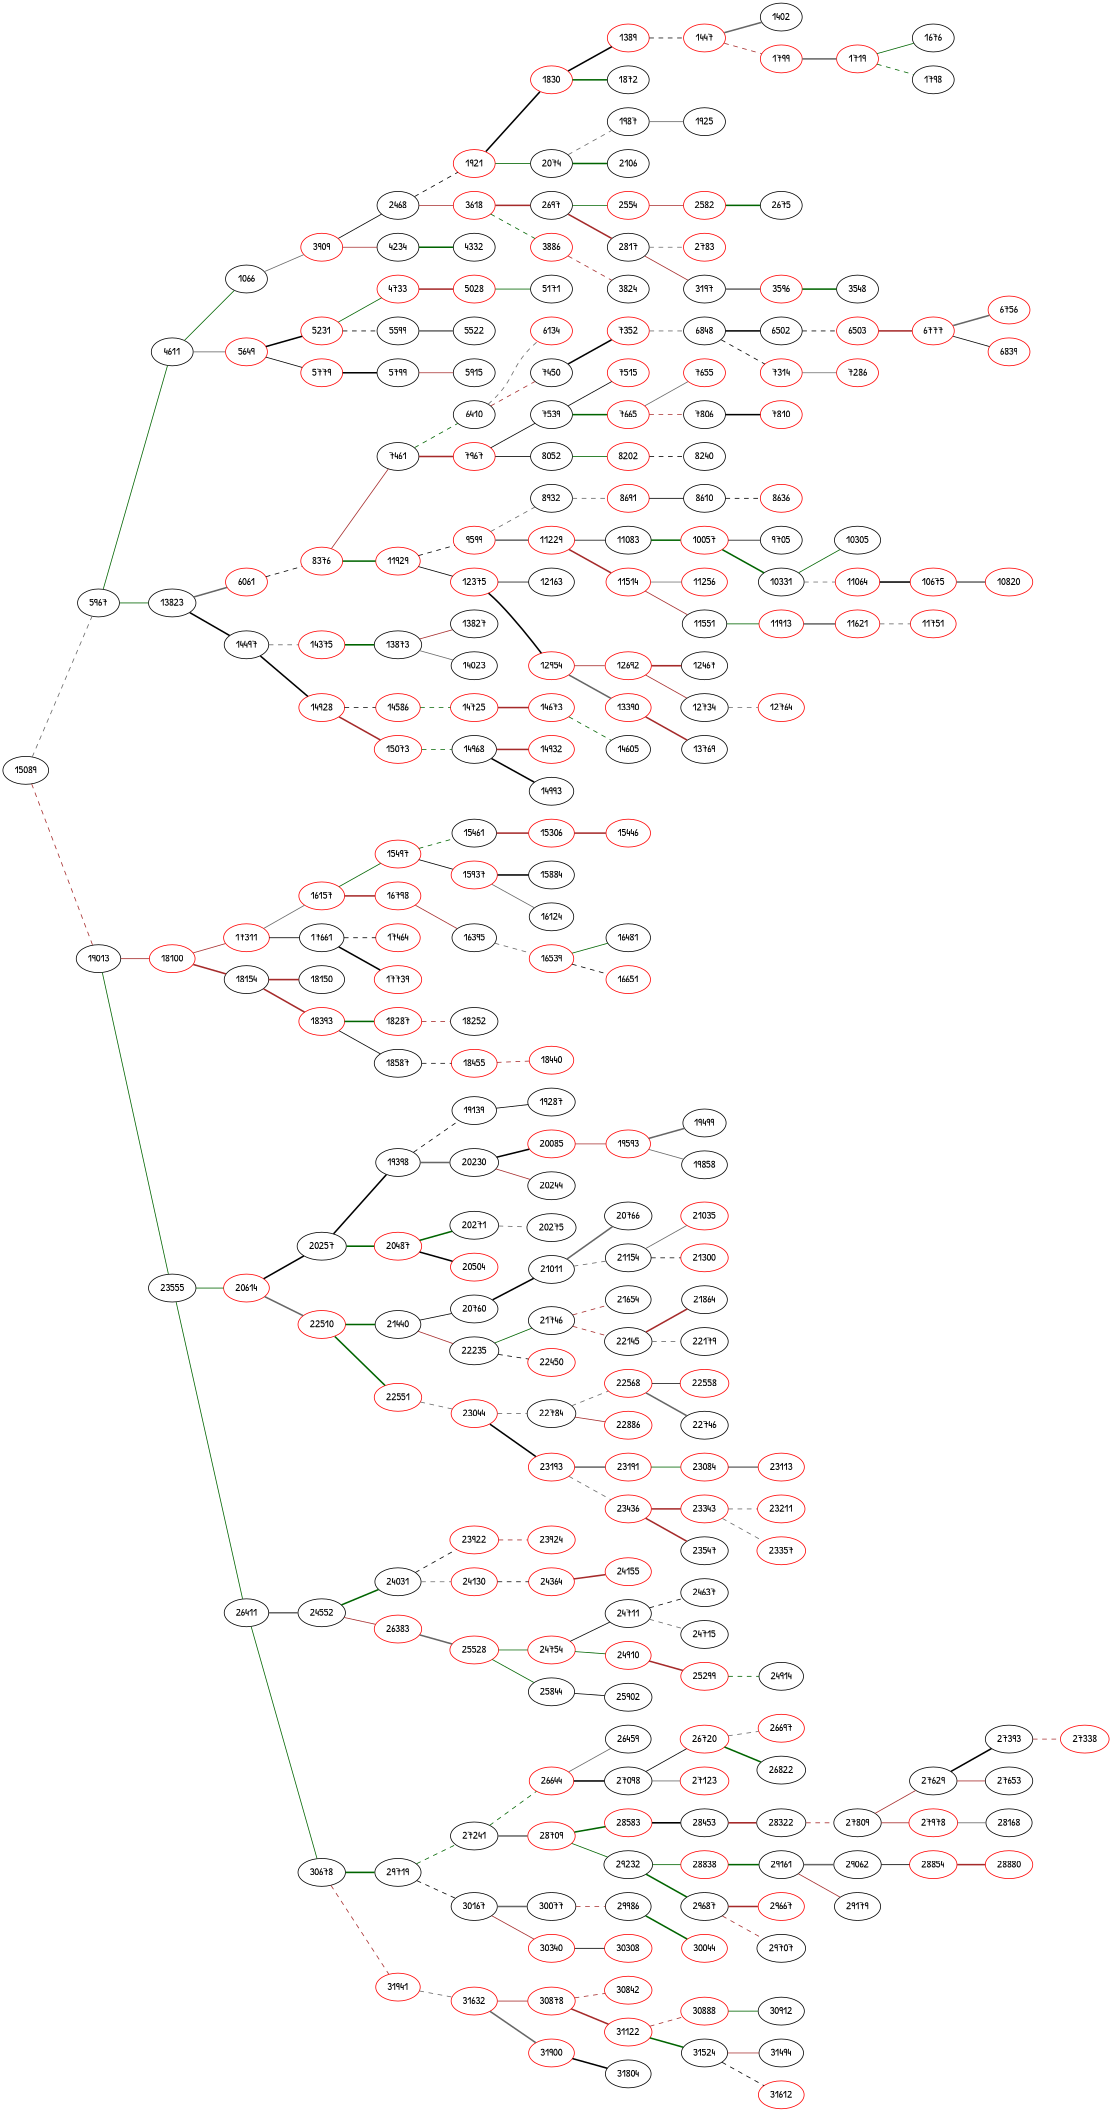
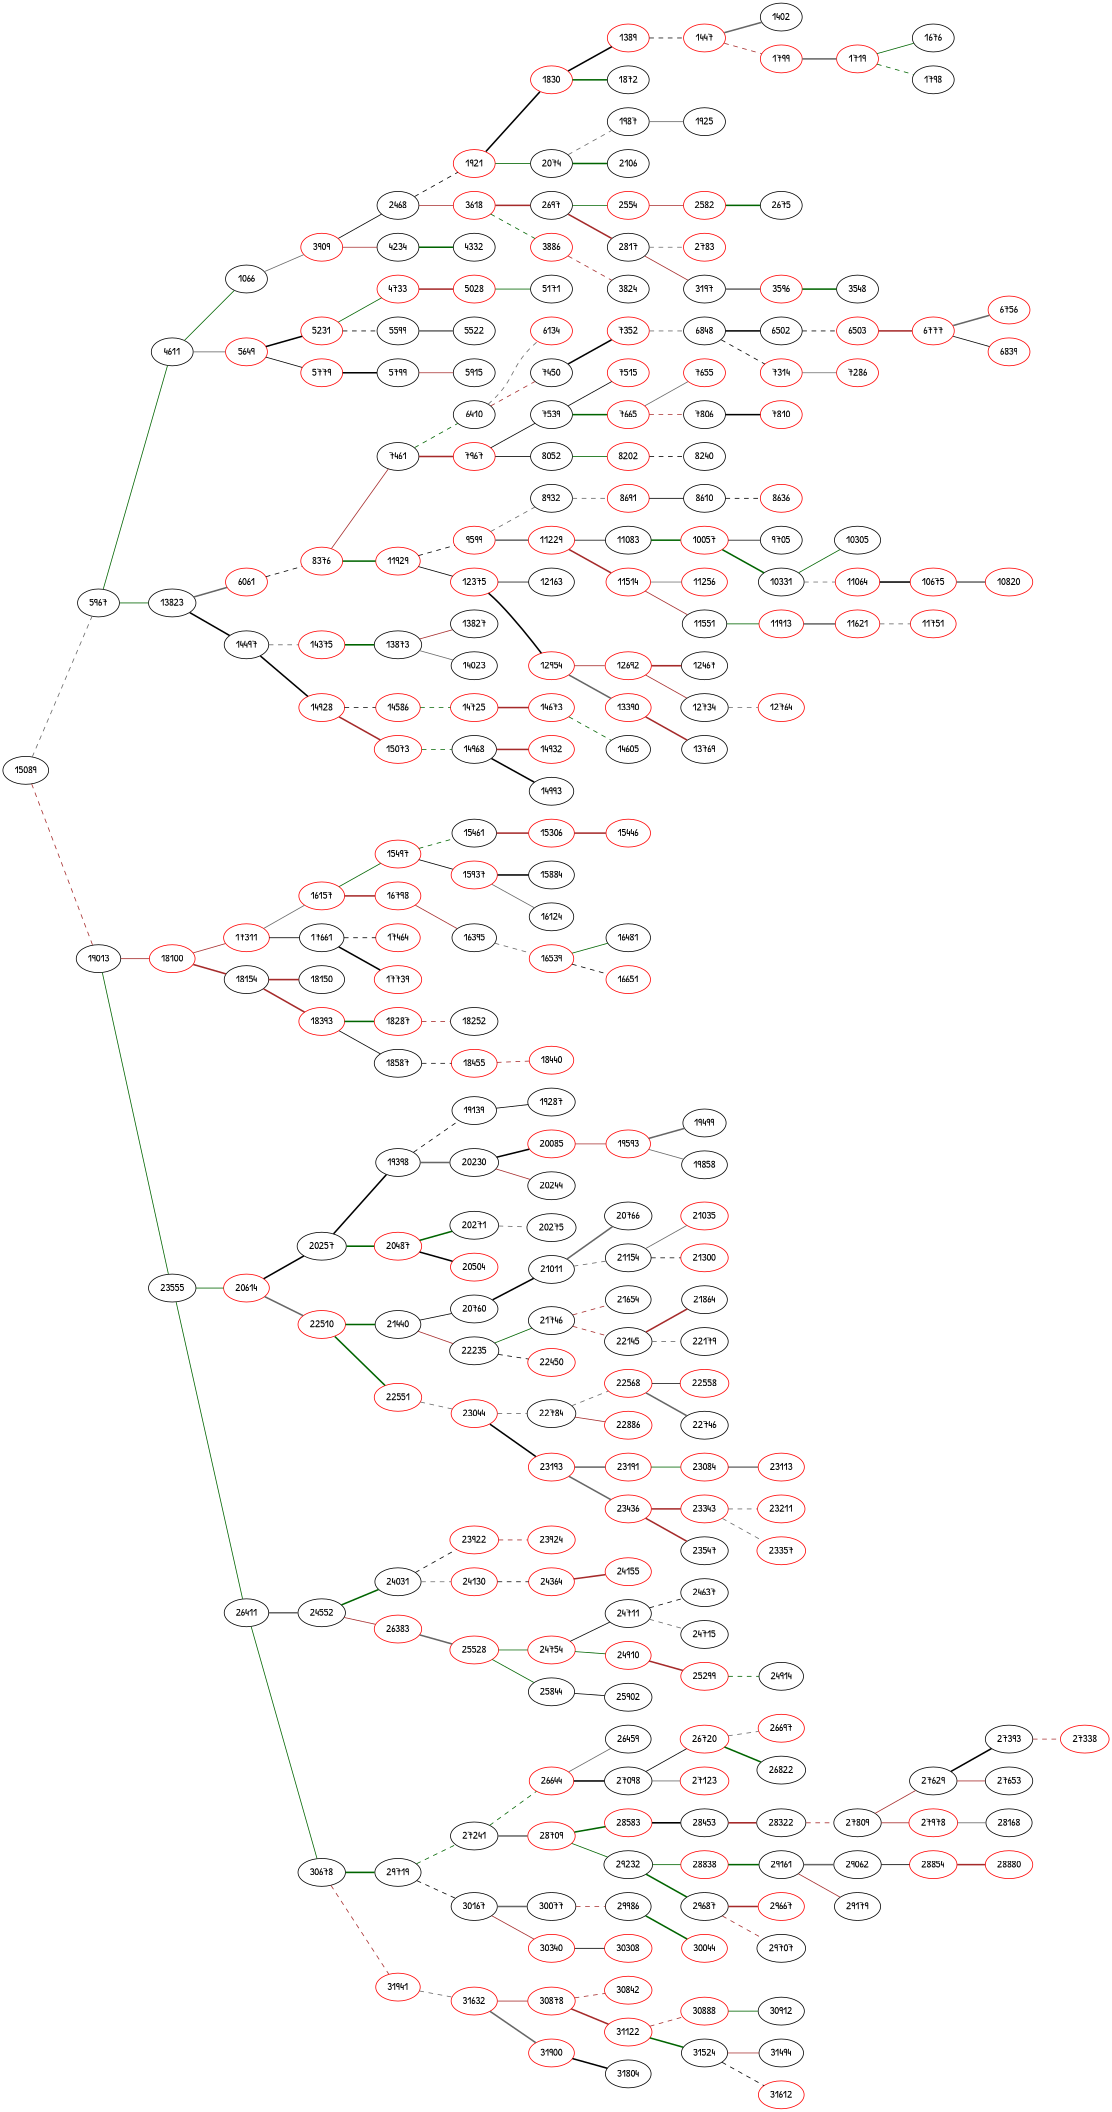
(590, 1488) -> (590, 1488)
